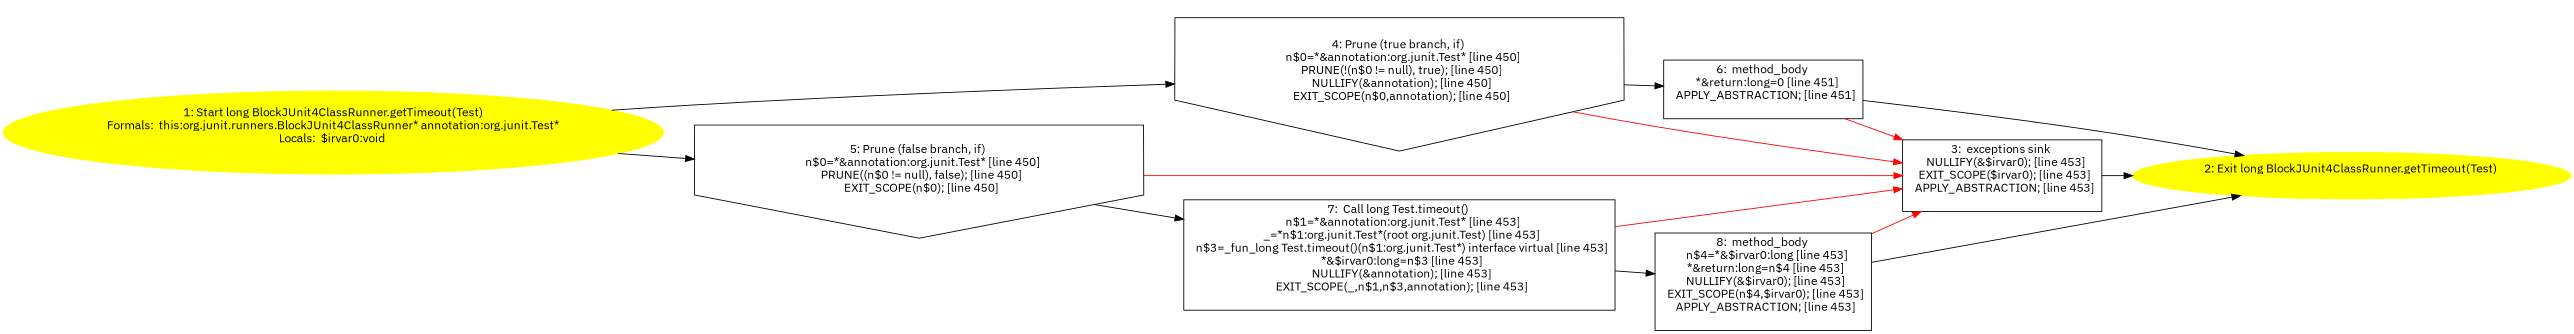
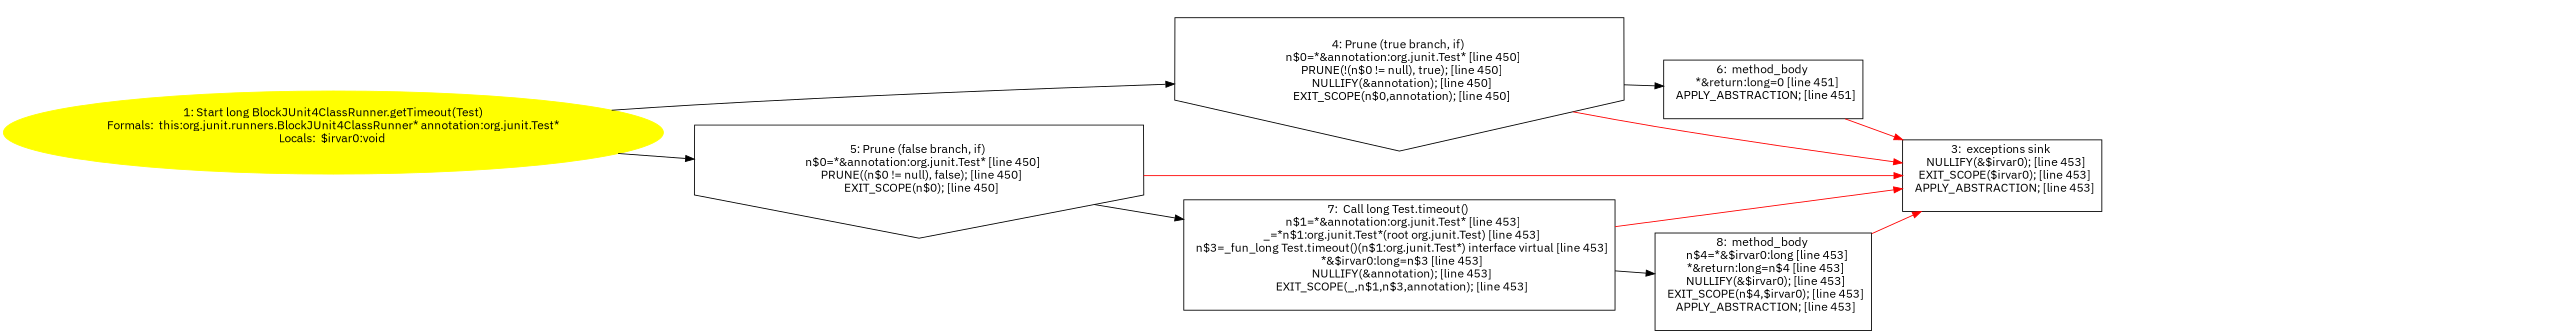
(2352, 176) -> none
